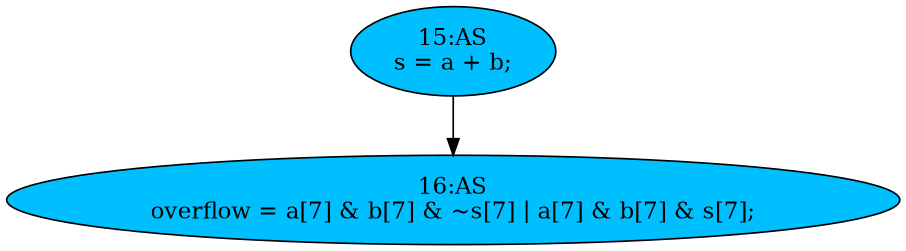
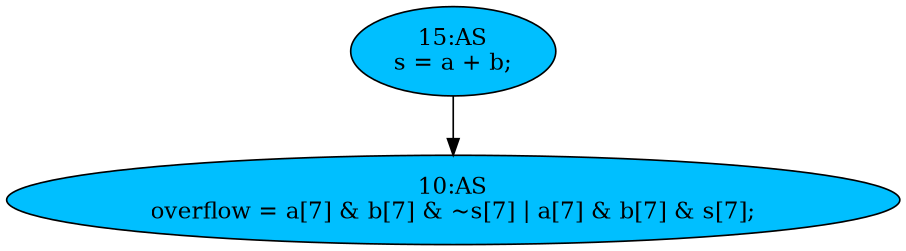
(453, 200) -> (453, 200)
